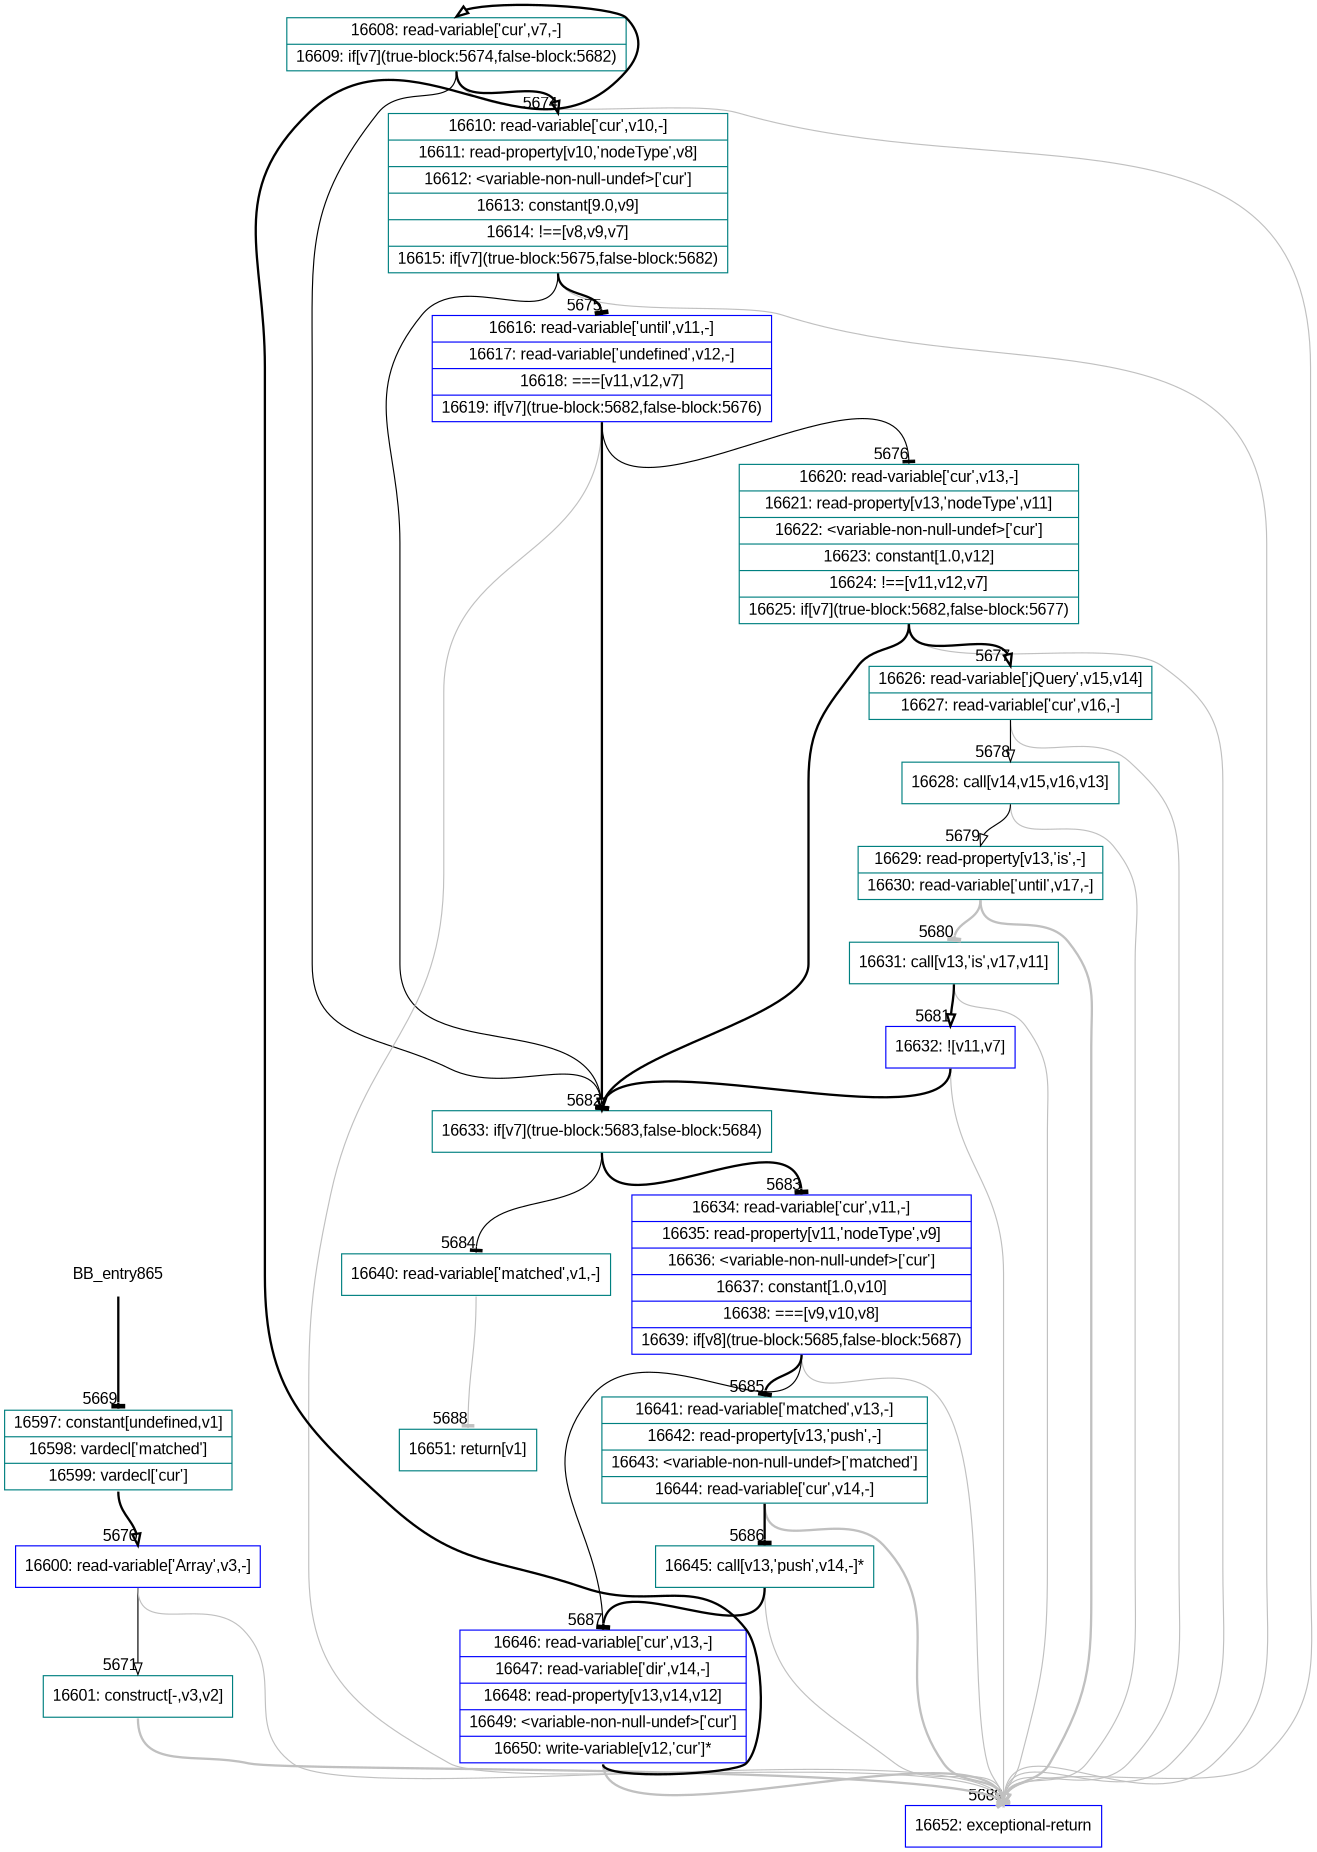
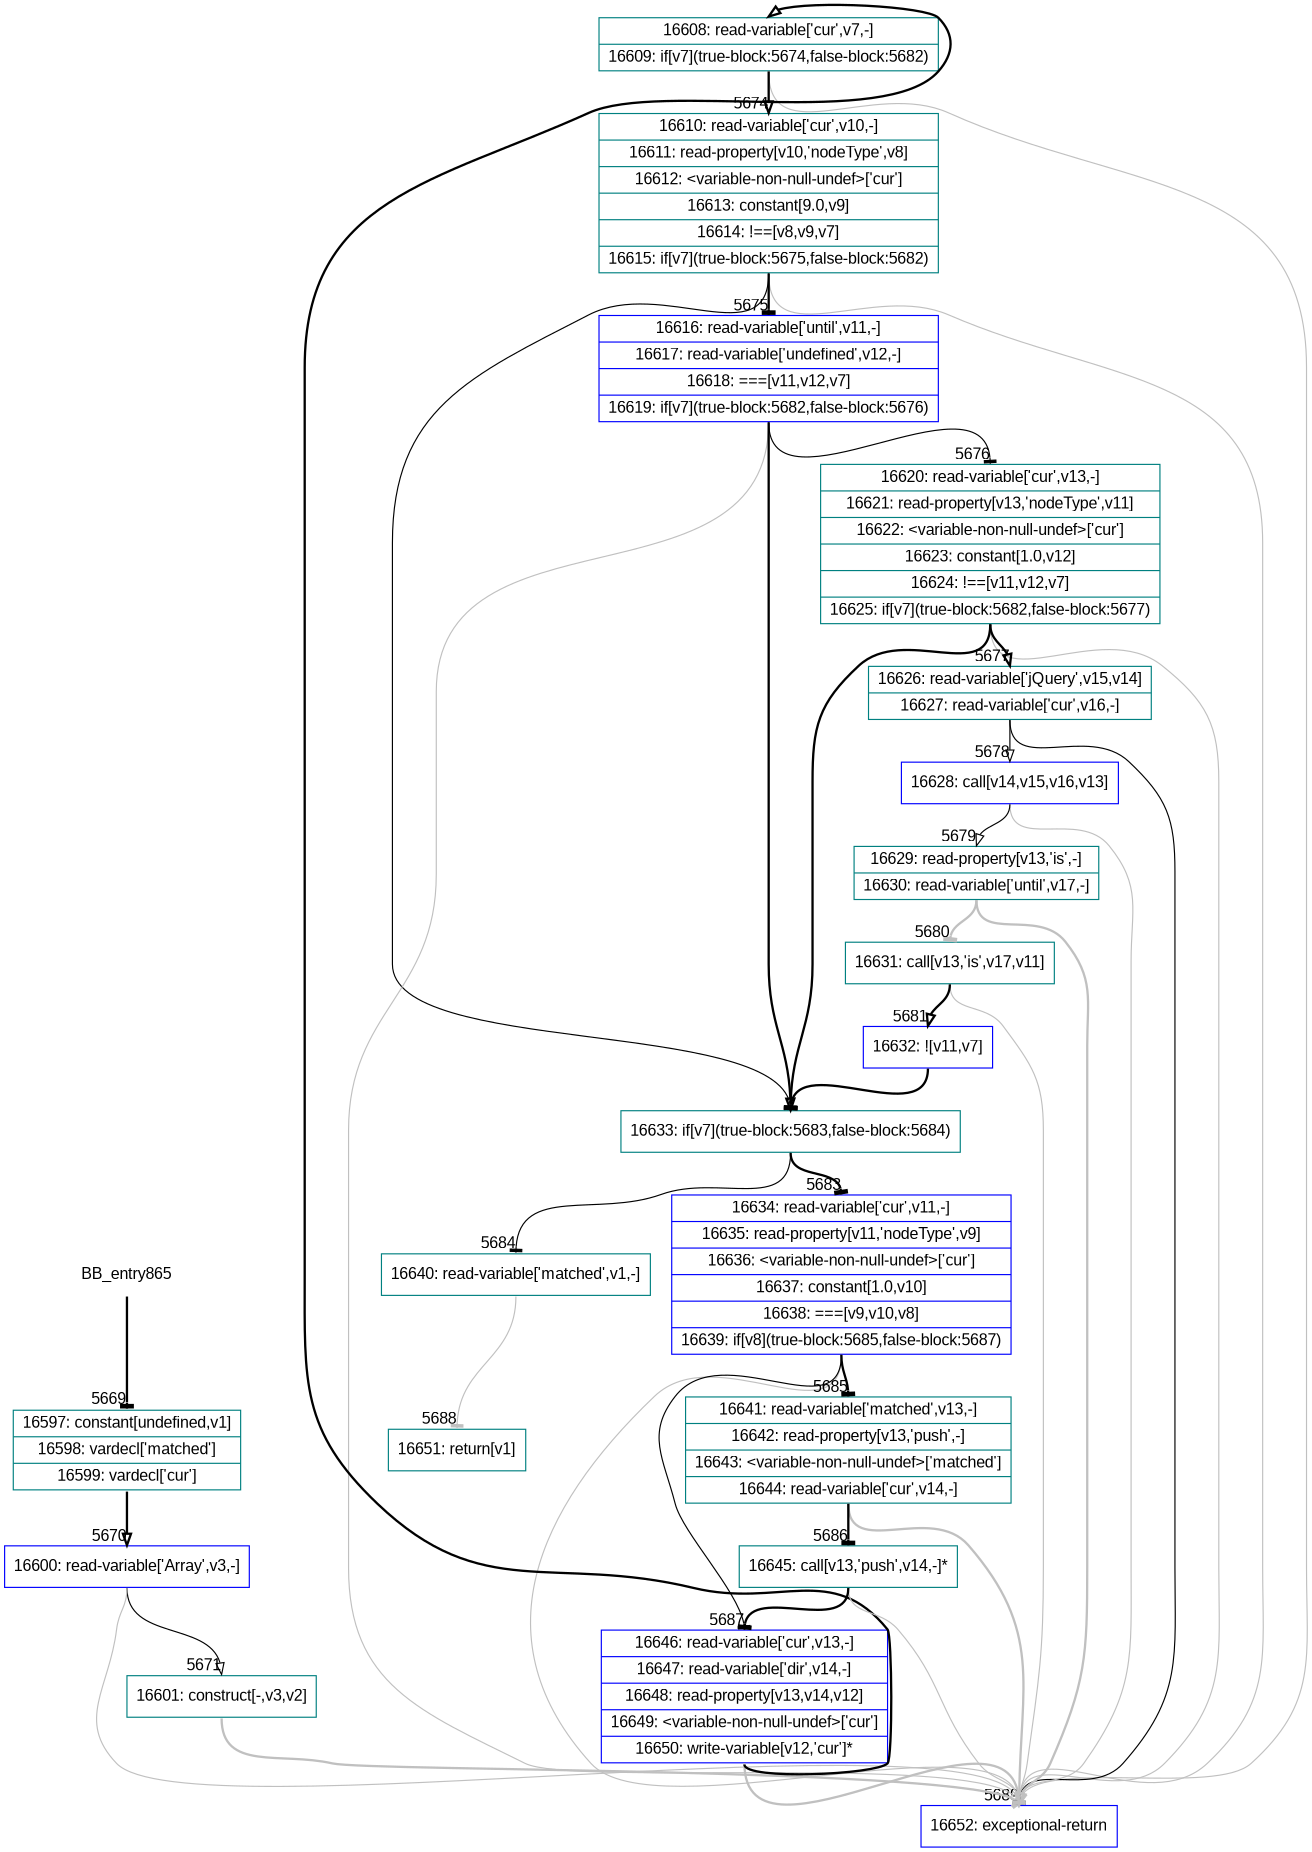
(312, 658) -> none
(1010, 783) -> (1010, 783)
(1179, 1262) -> (1175, 1251)
(1004, 1430) -> none
